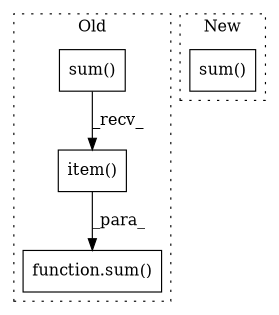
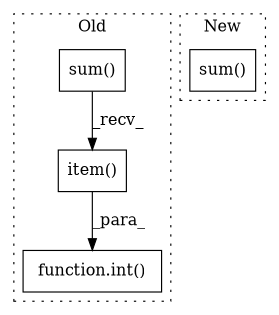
(92, 271) -> (92, 271)
